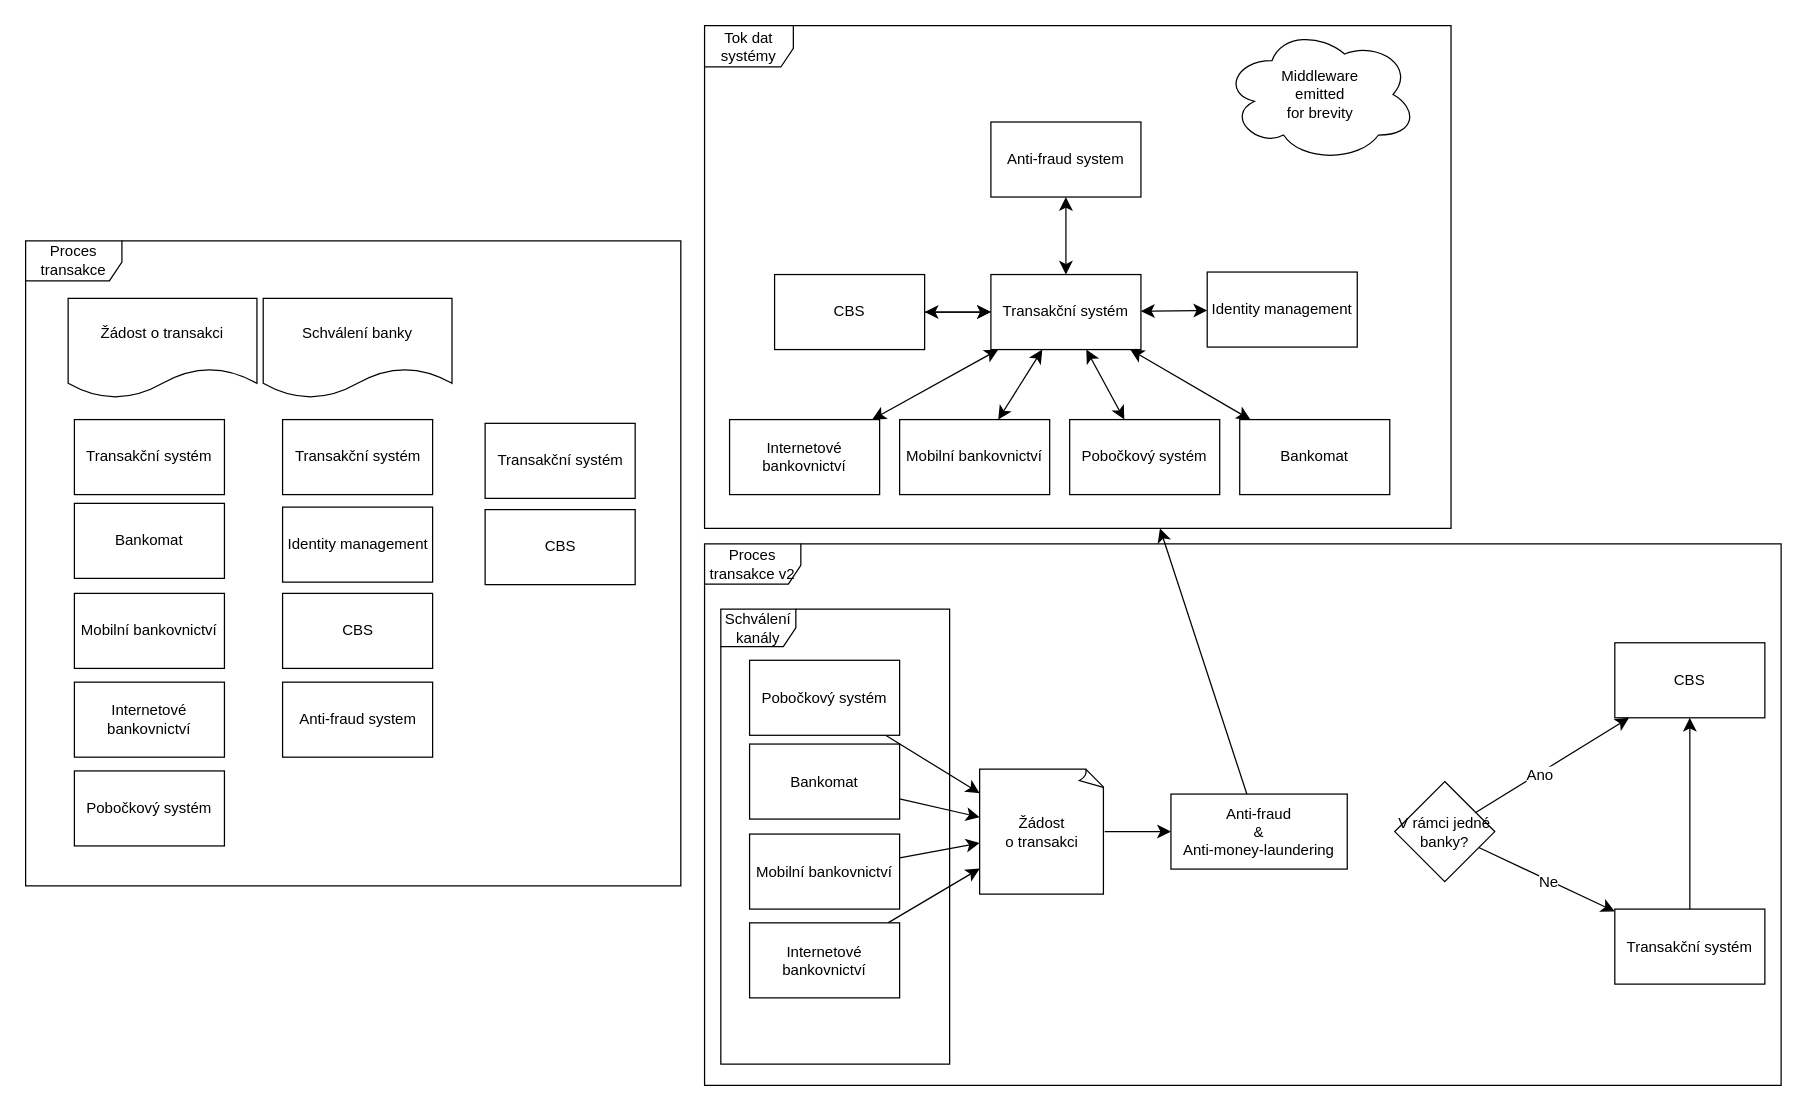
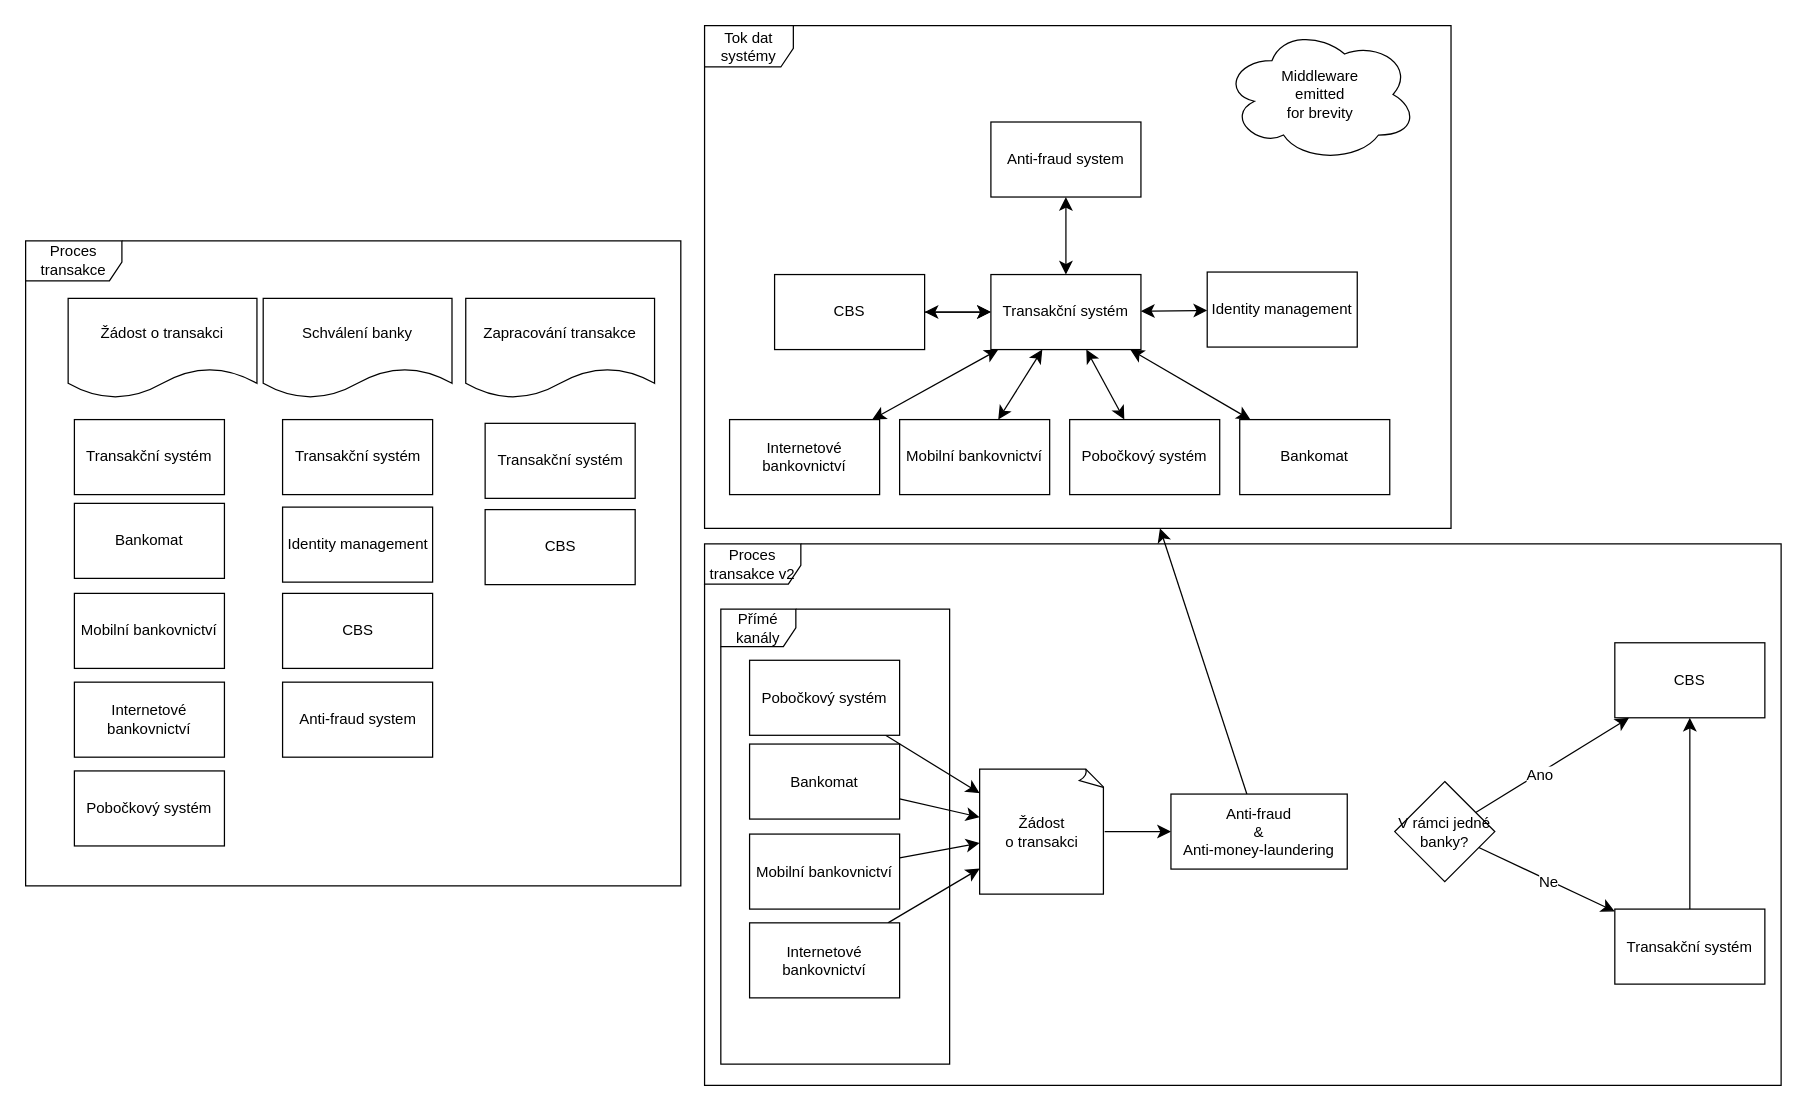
none -> (560, 348)
(758, 628) -> (758, 628)
